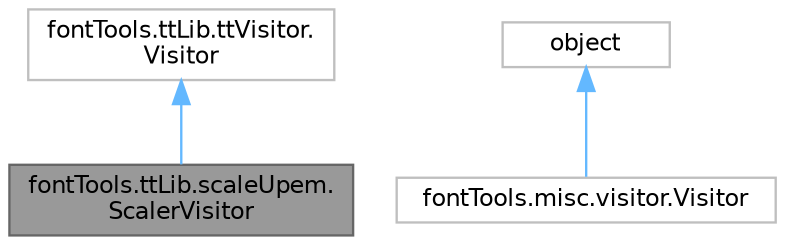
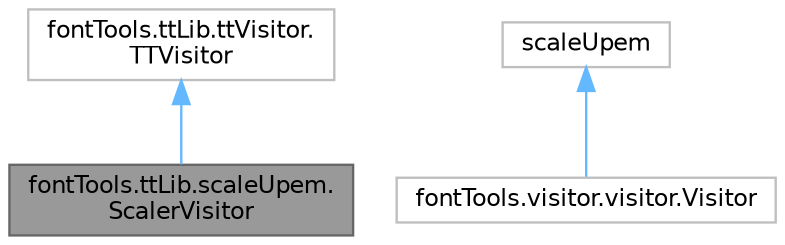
(181, 45) -> (181, 45)
(586, 45) -> (586, 45)
(586, 200) -> (586, 200)
